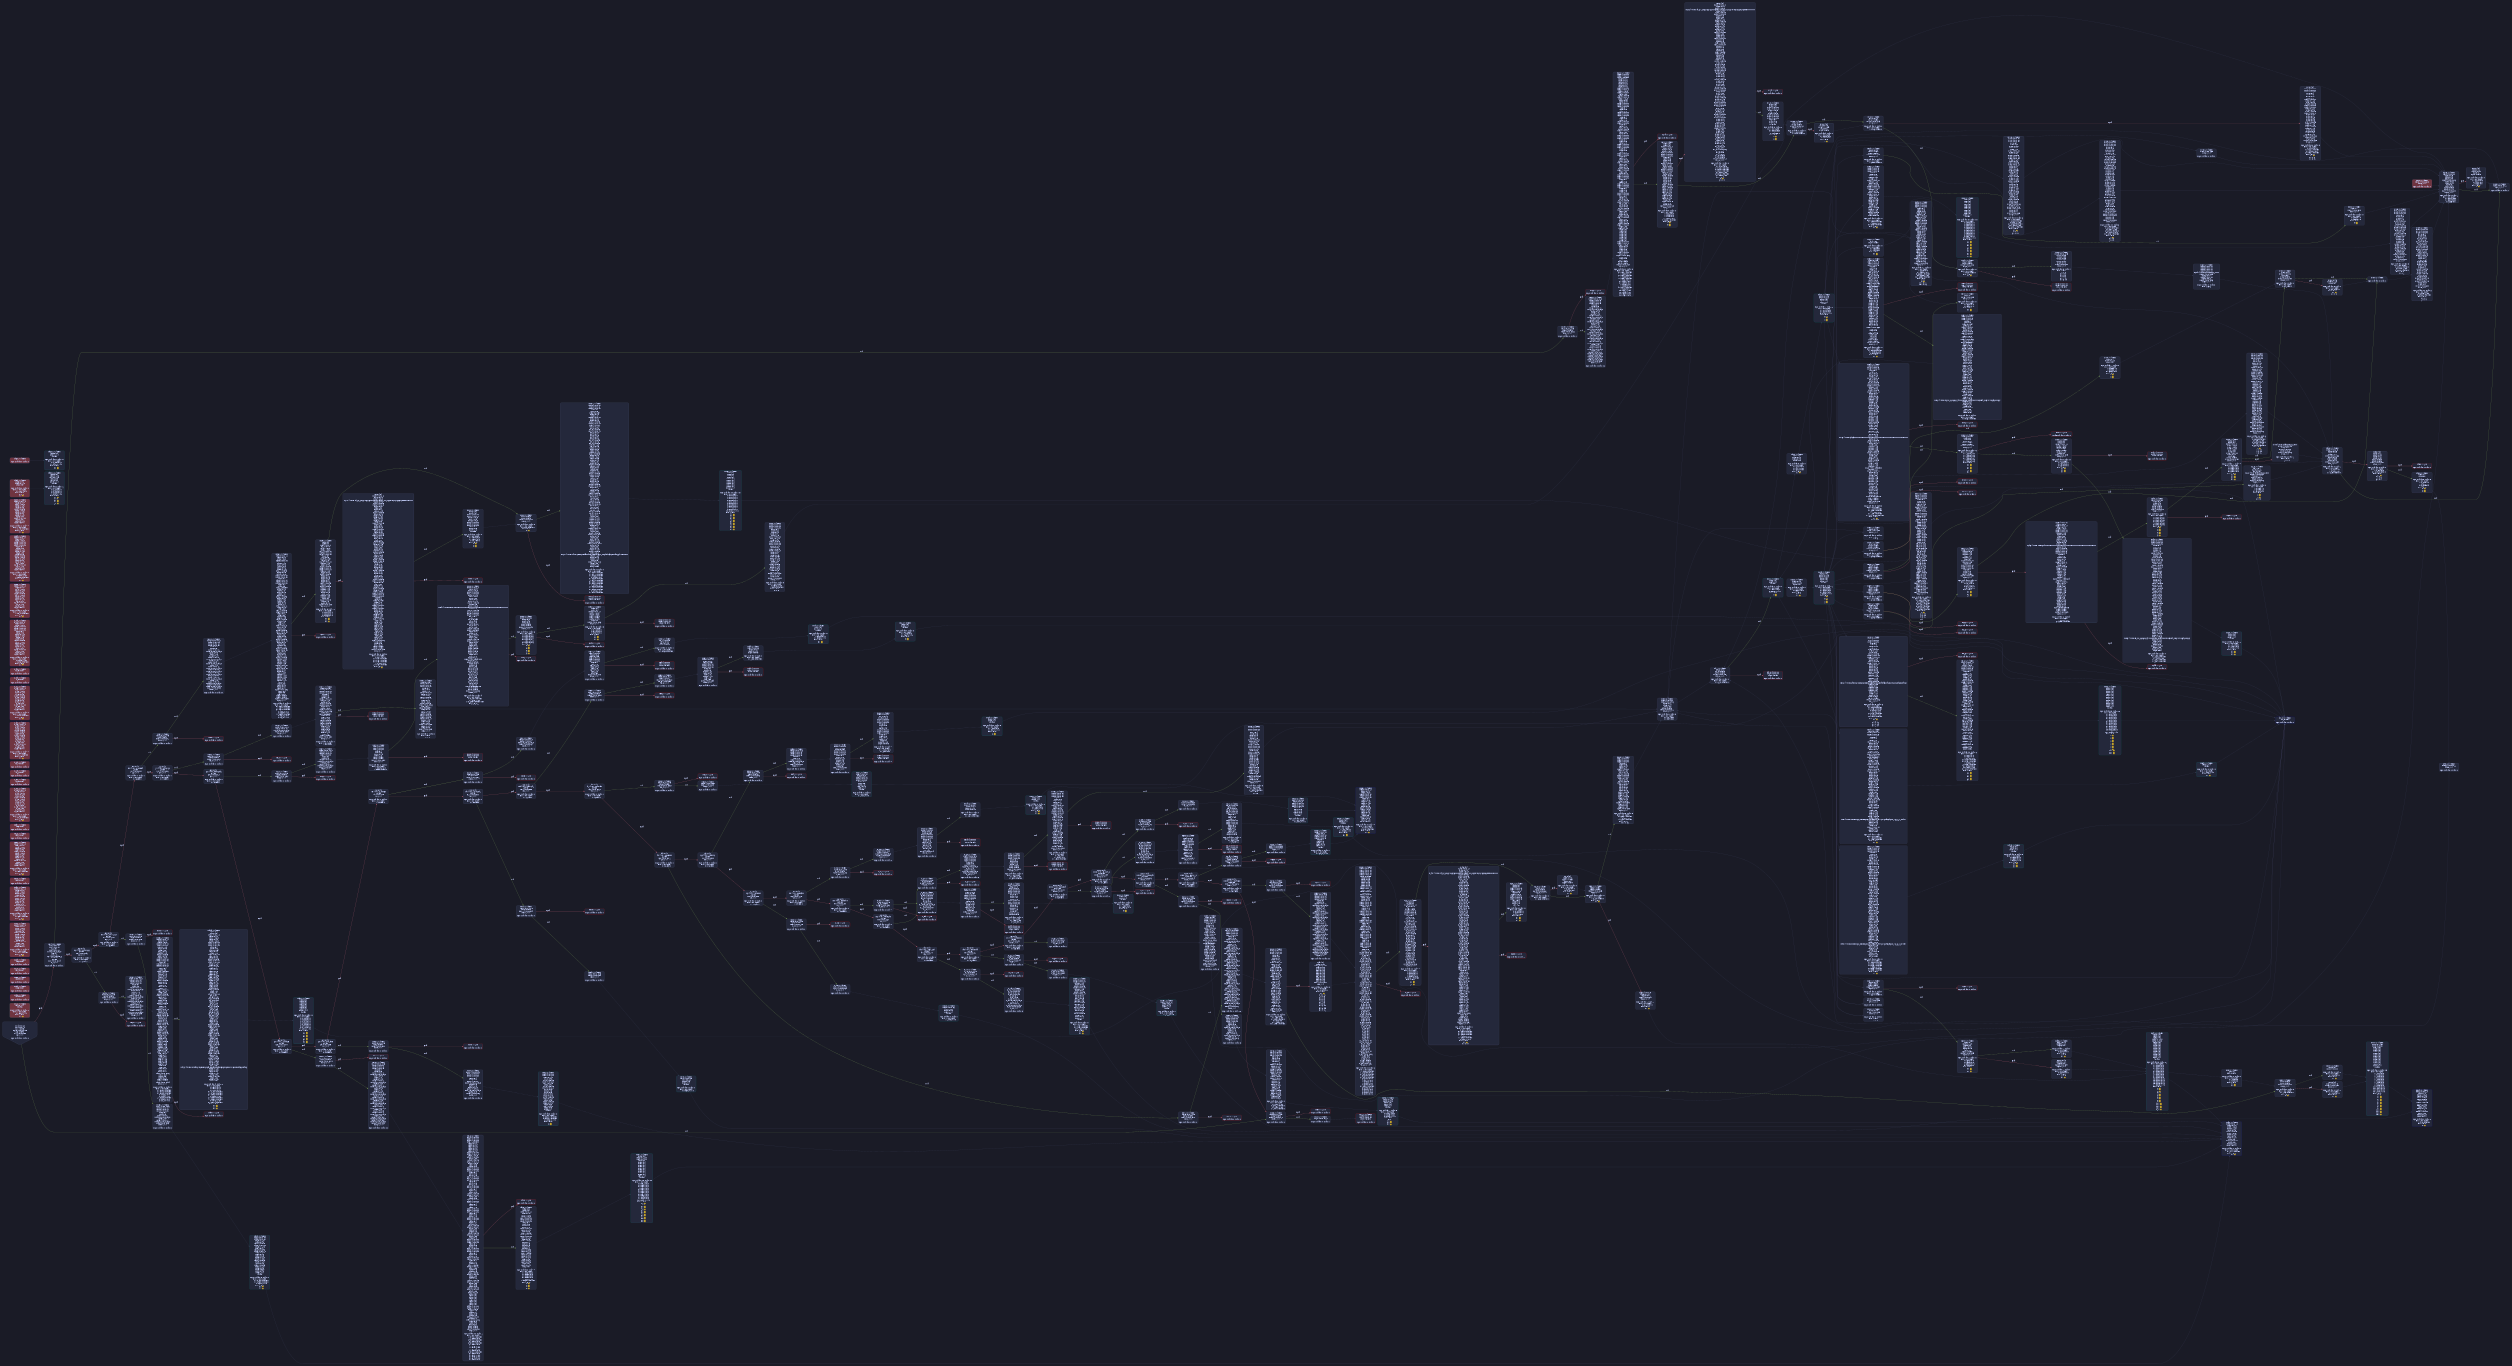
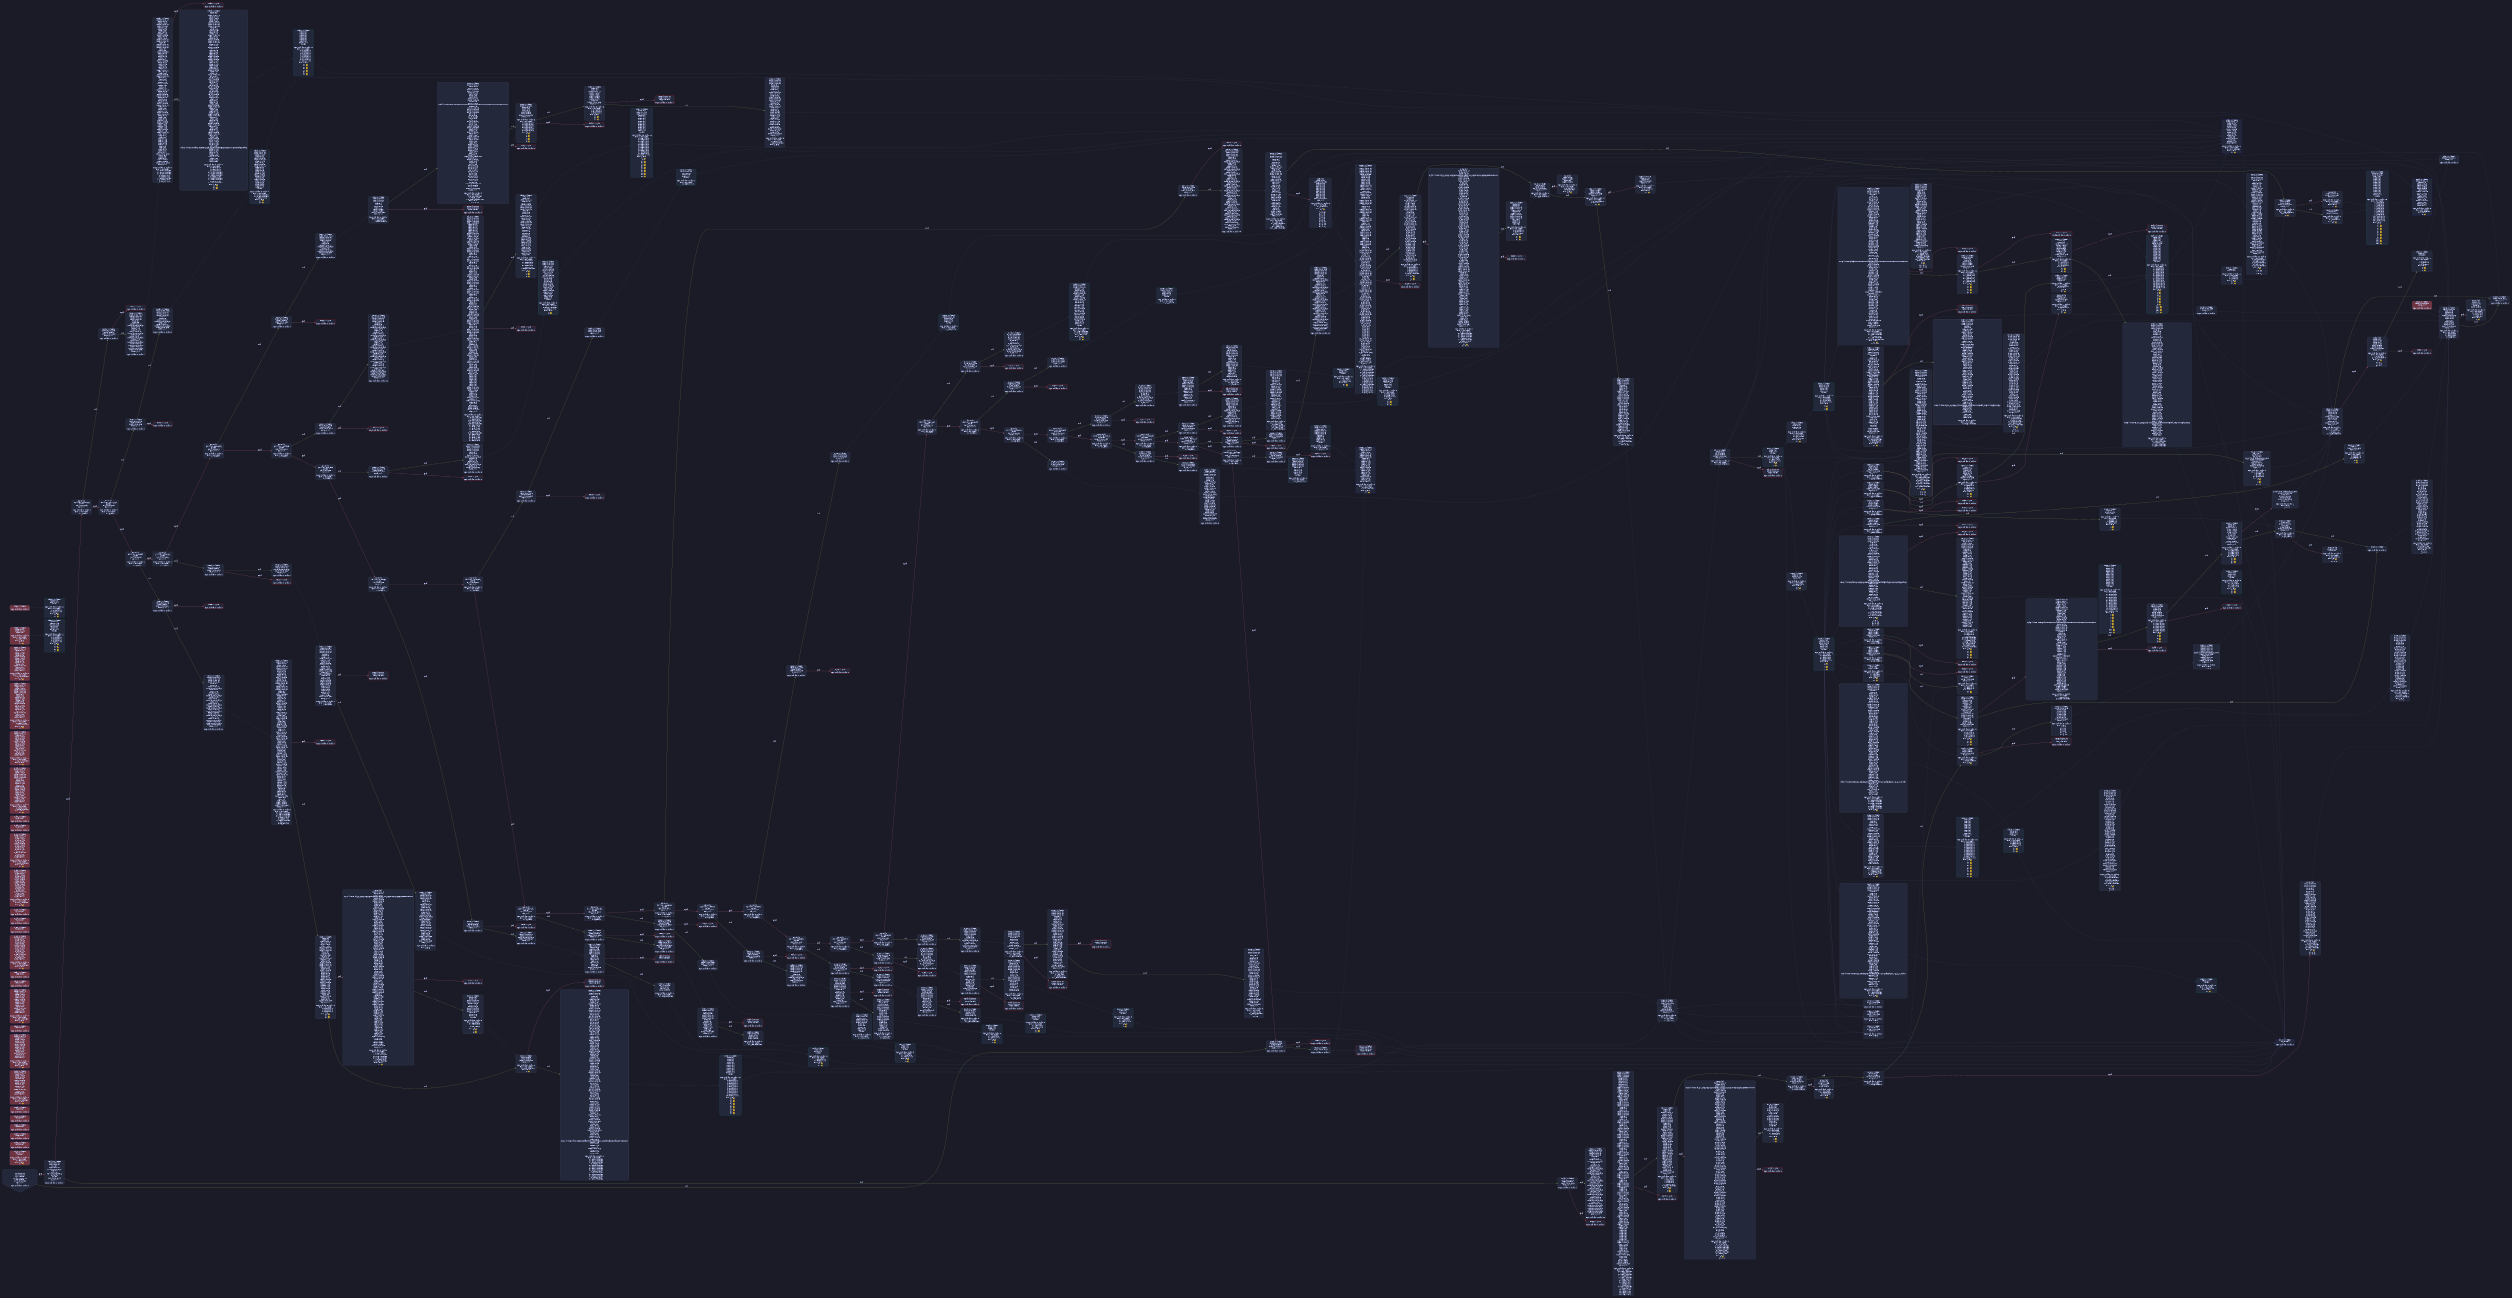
(1967, 493) -> (1967, 663)
none -> (1967, 526)
(970, 884) -> none
